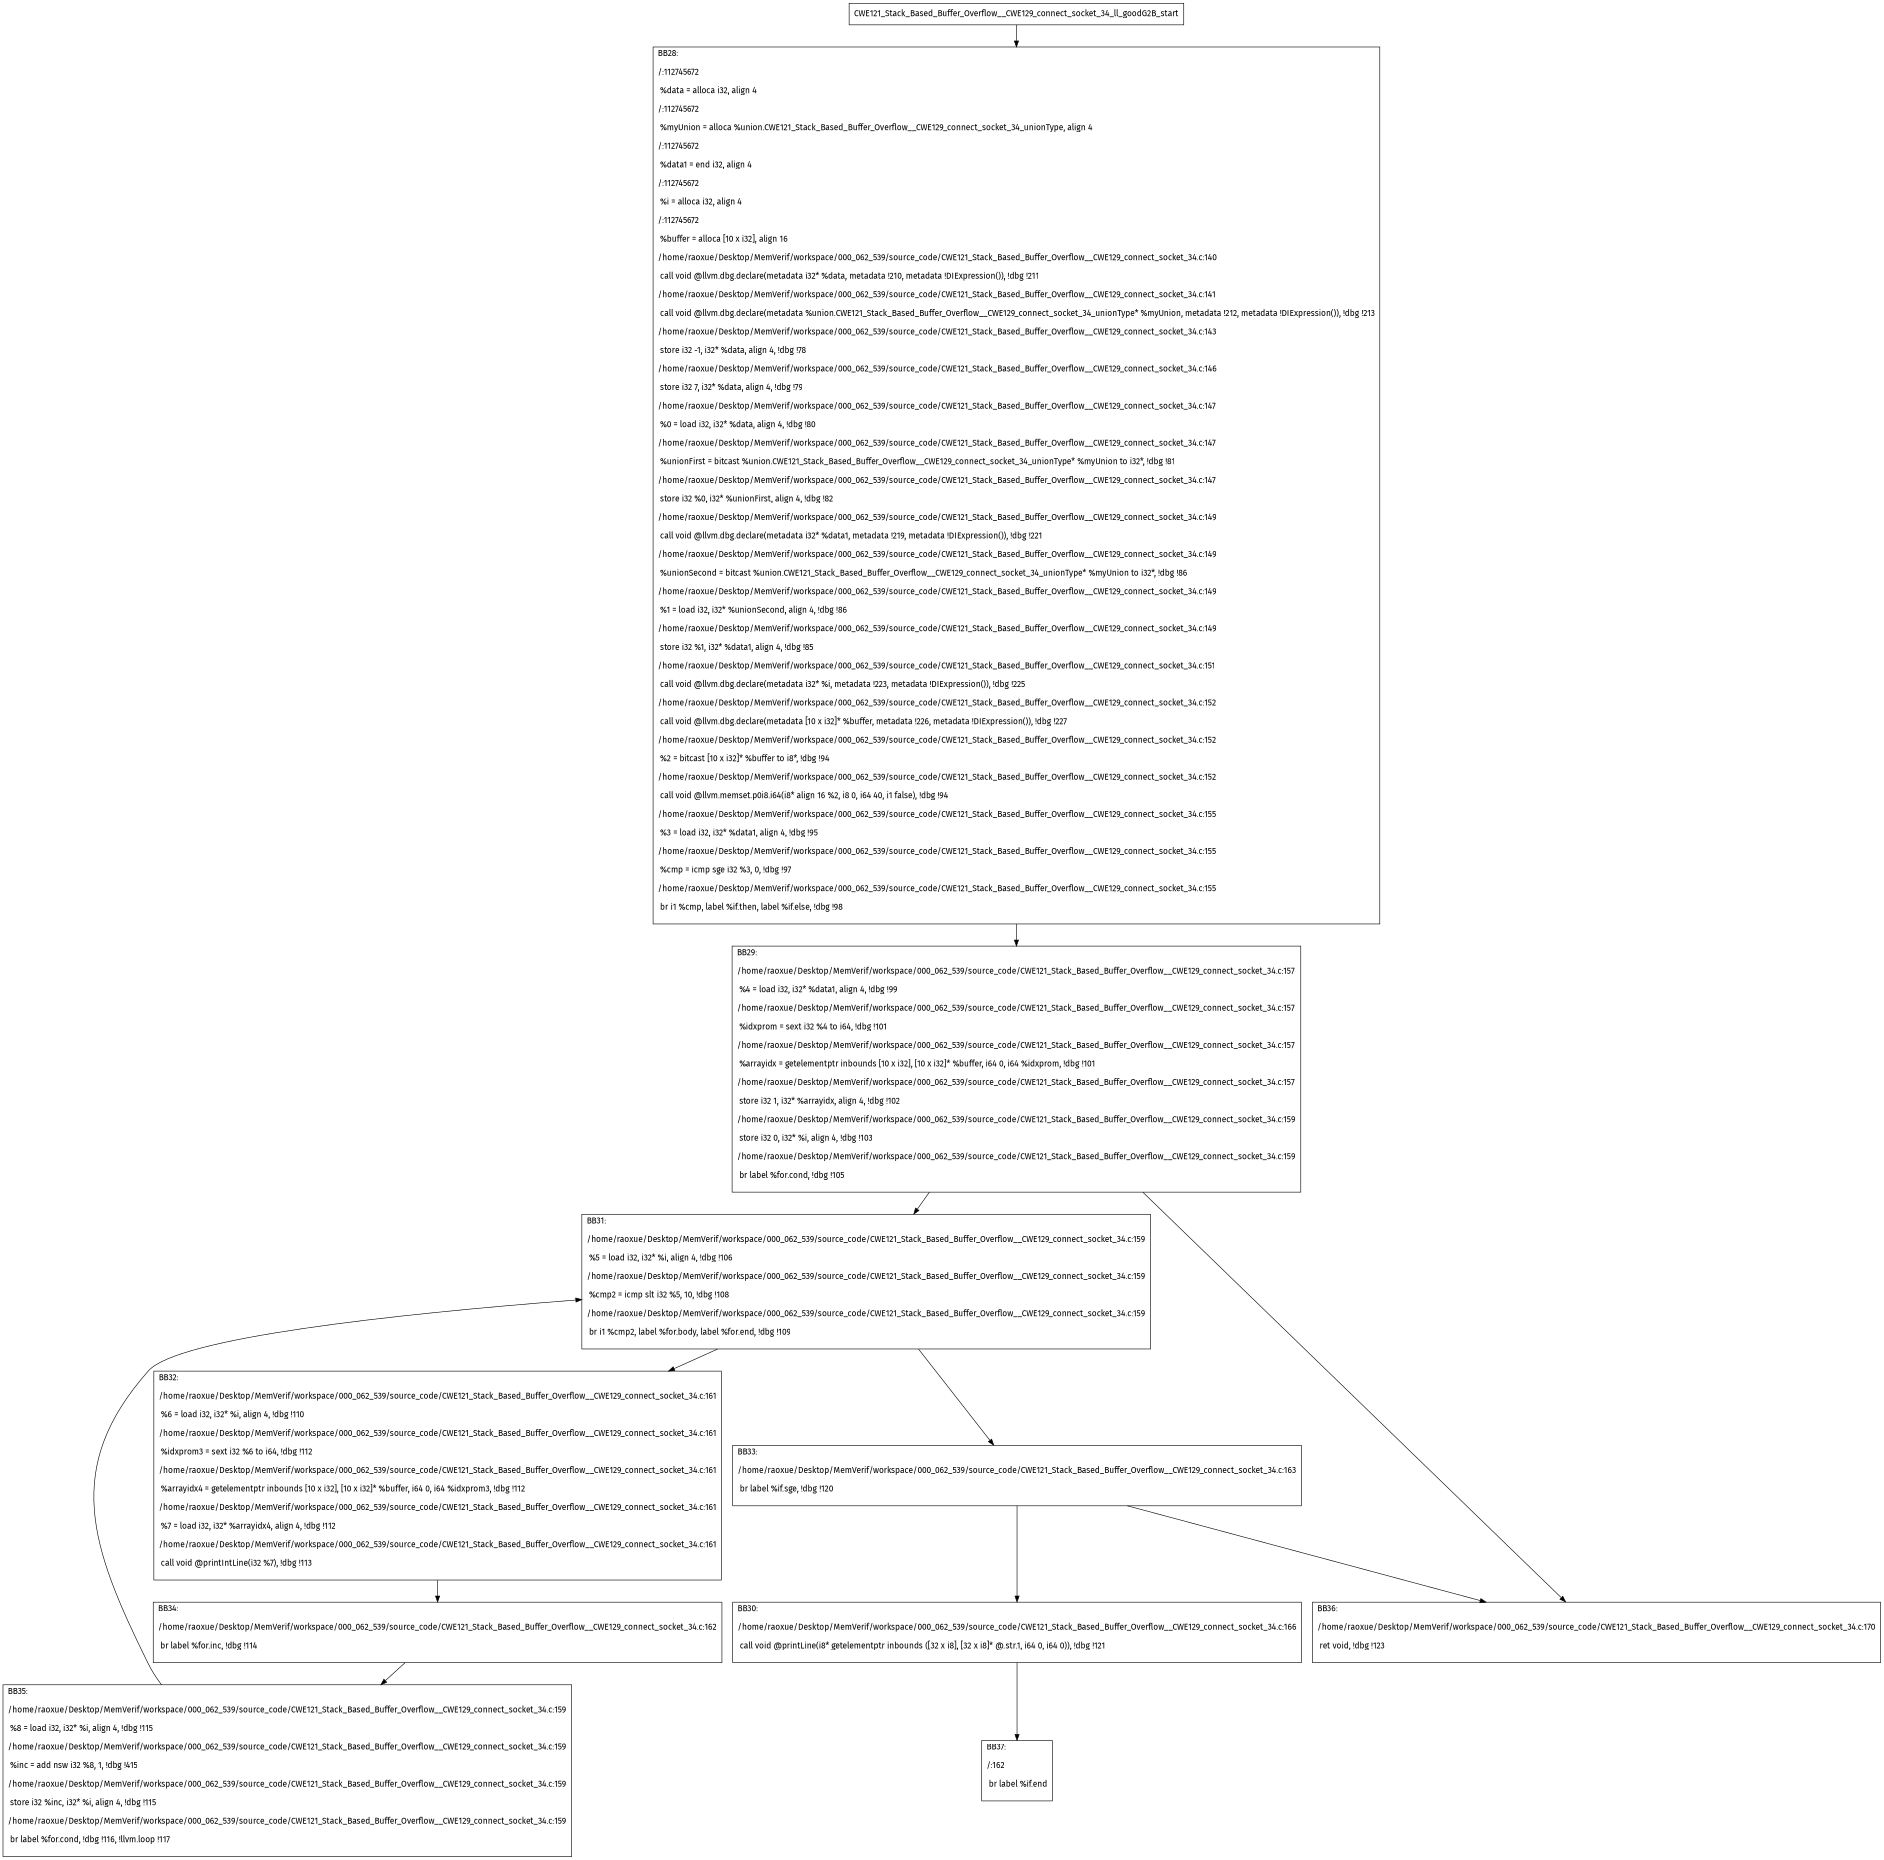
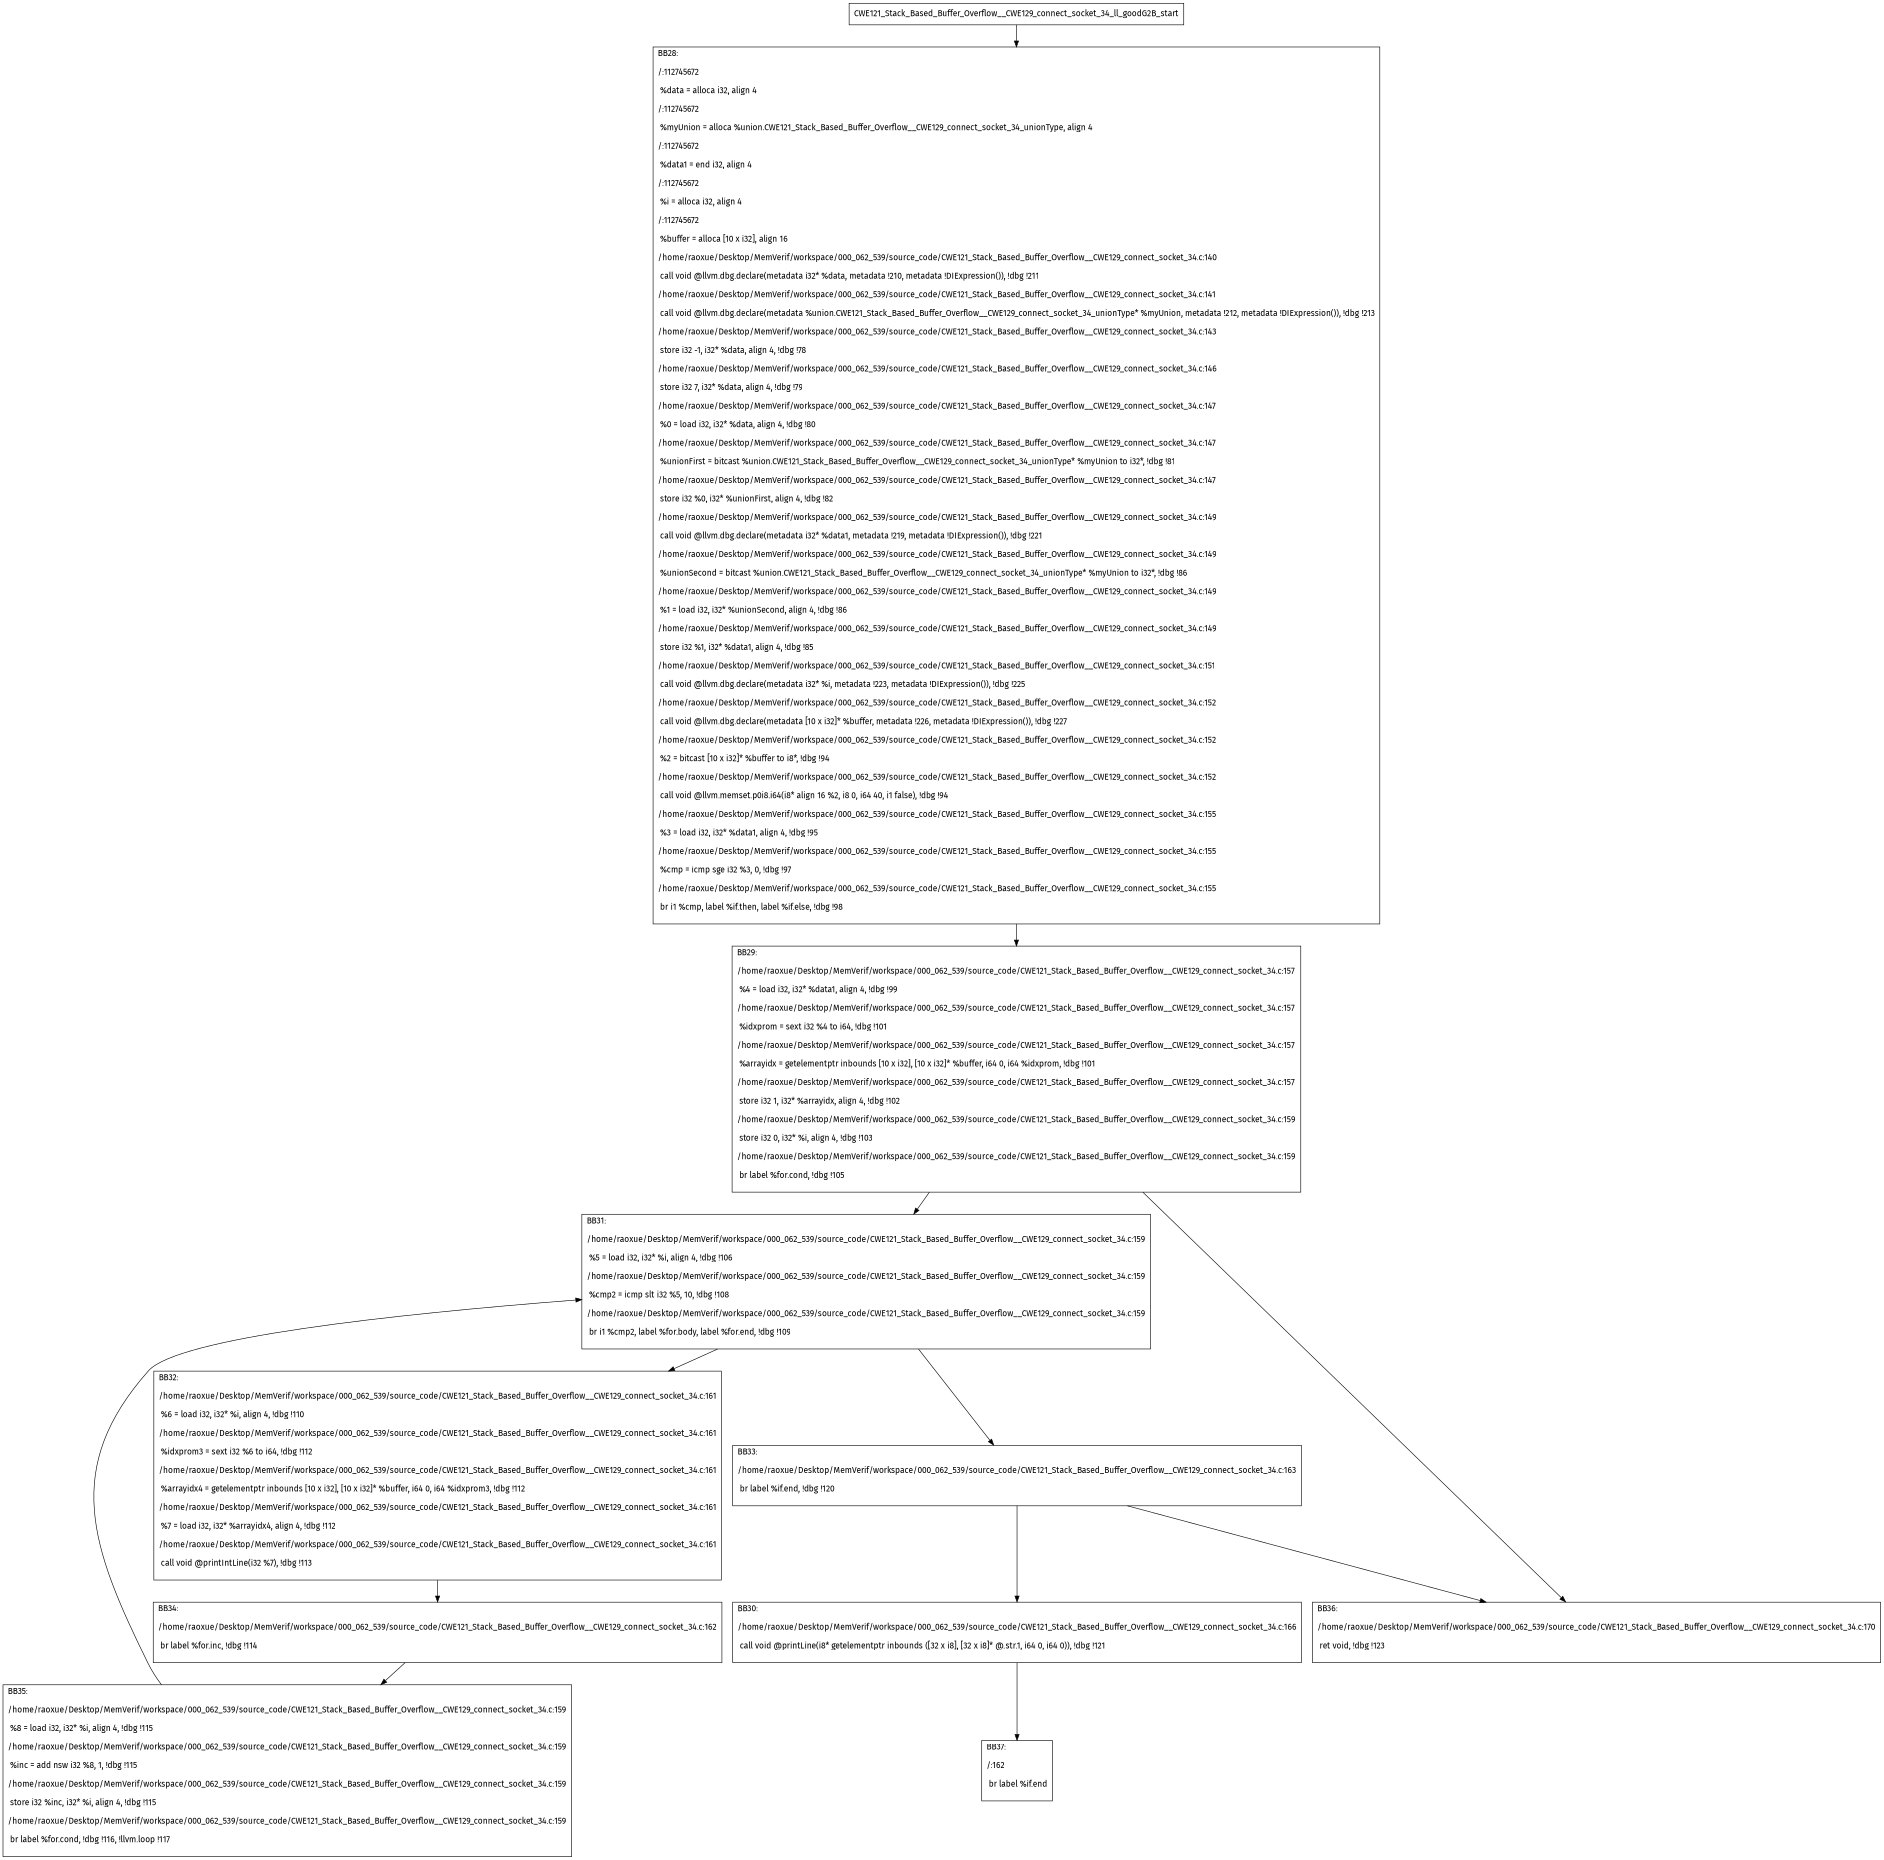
(785, 1489) -> (786, 1489)
(73, 1766) -> (73, 1766)
